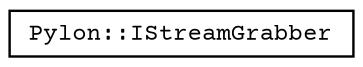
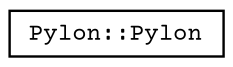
(182, 34) -> (117, 34)
